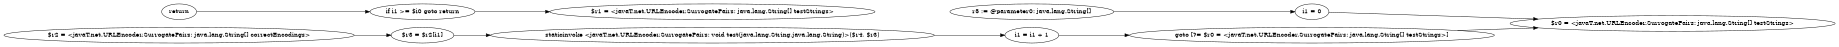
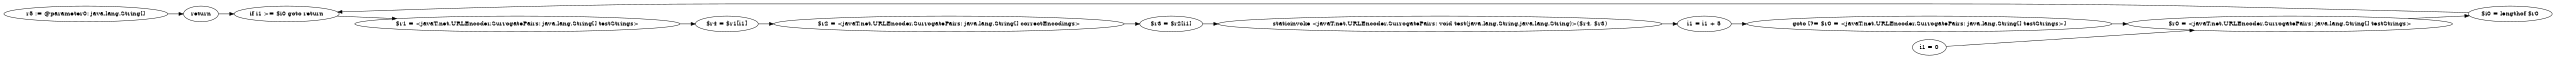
(1202, 12) -> (173, 14)
none -> (2510, 14)
none -> (727, 24)
(1032, 35) -> (1704, 24)
